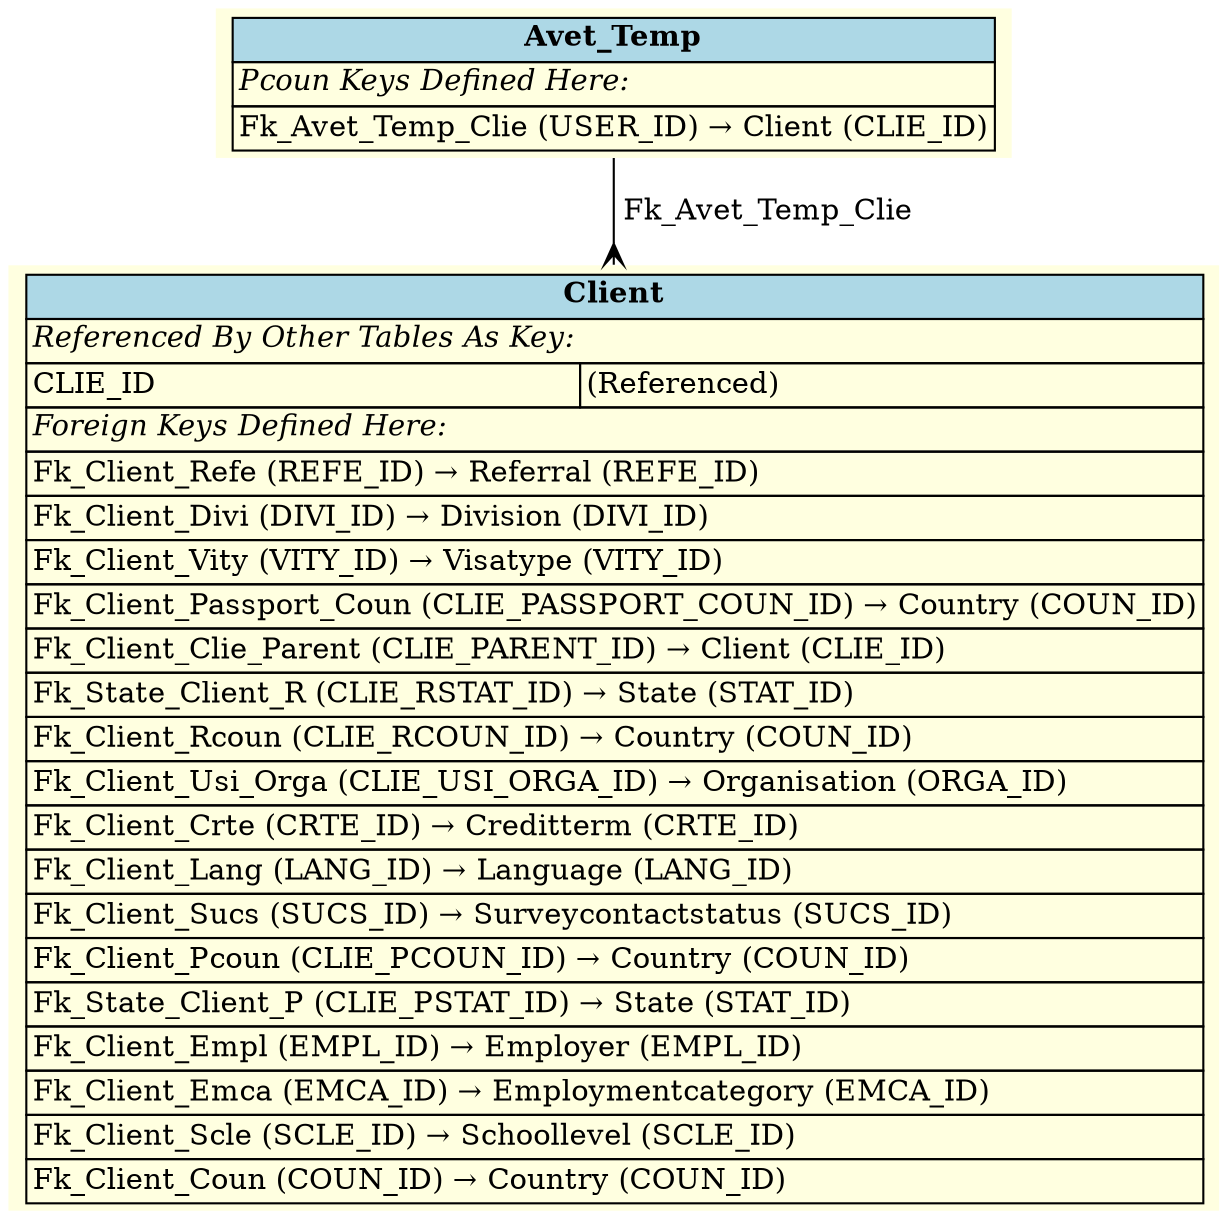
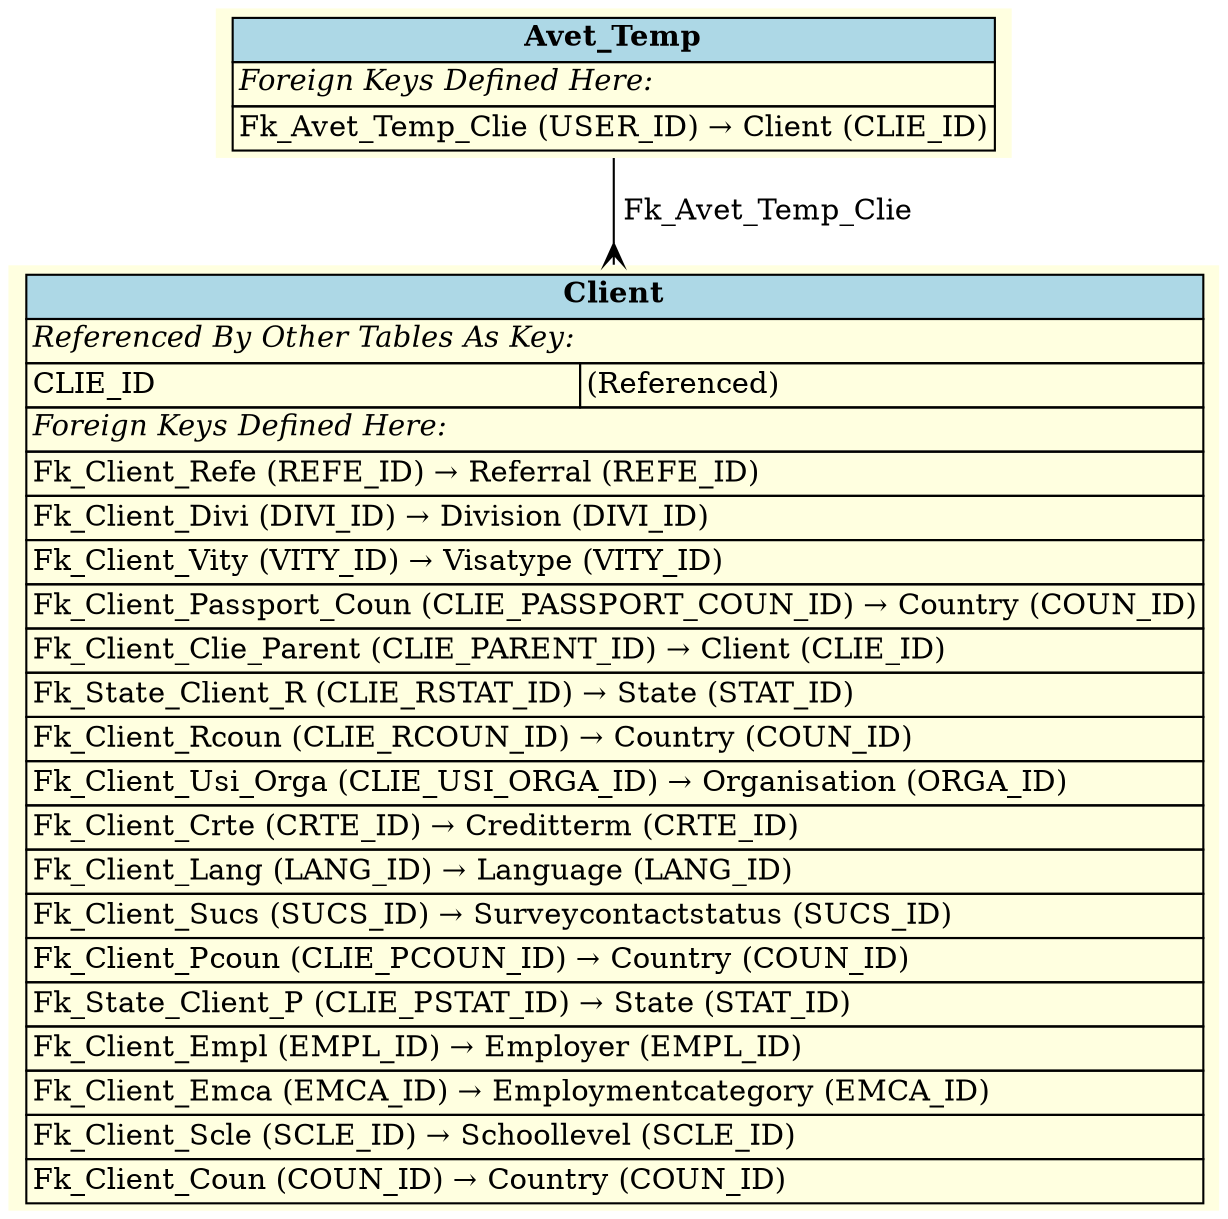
(435, 81) -> (446, 81)
